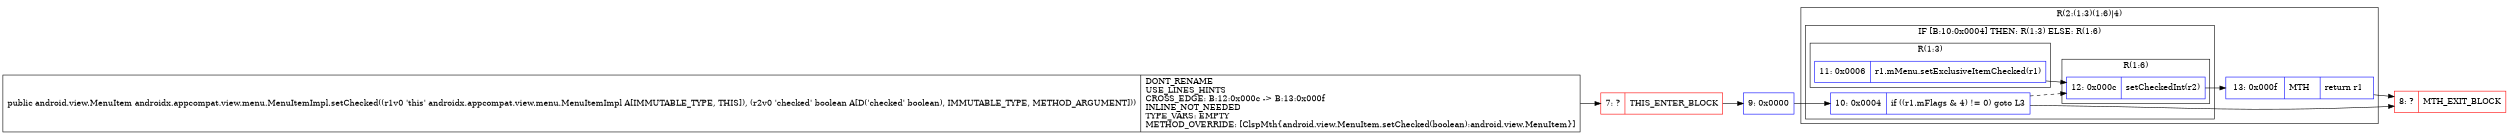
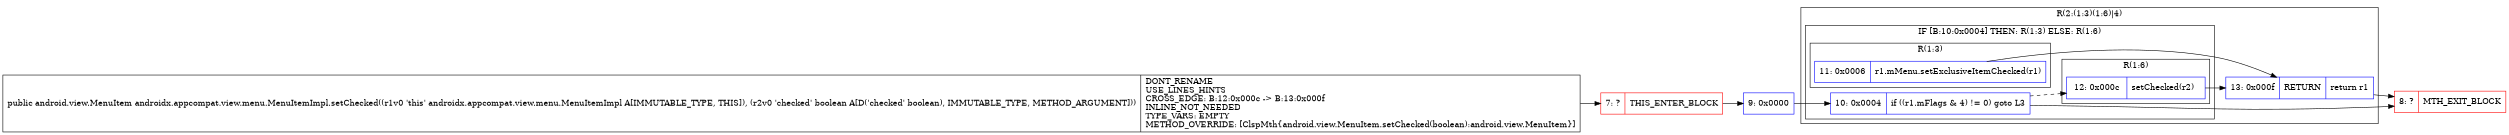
(2054, 82) -> (2130, 50)
(2163, 88) -> (2163, 88)
(2299, 88) -> (2303, 88)
